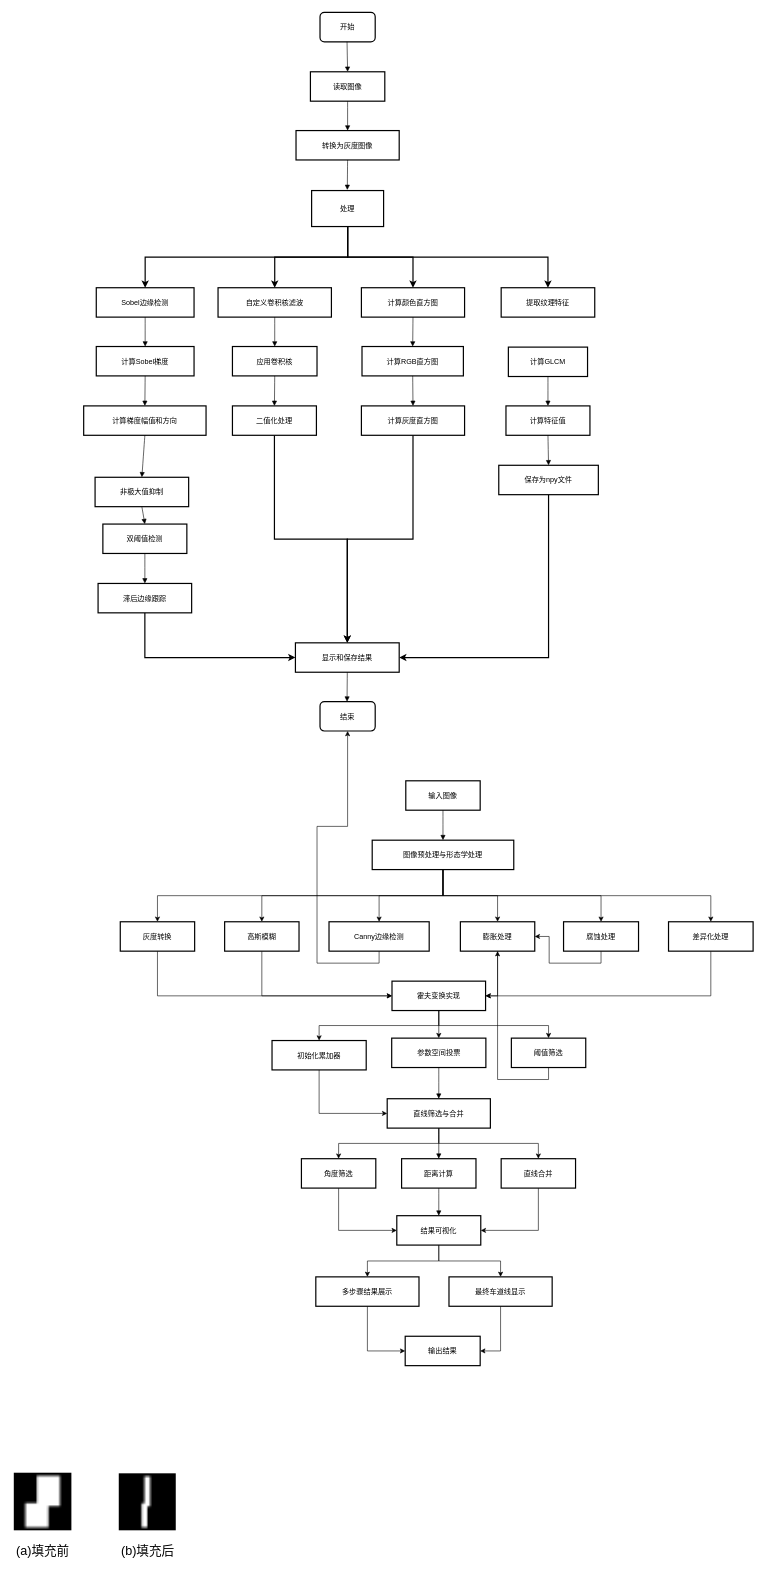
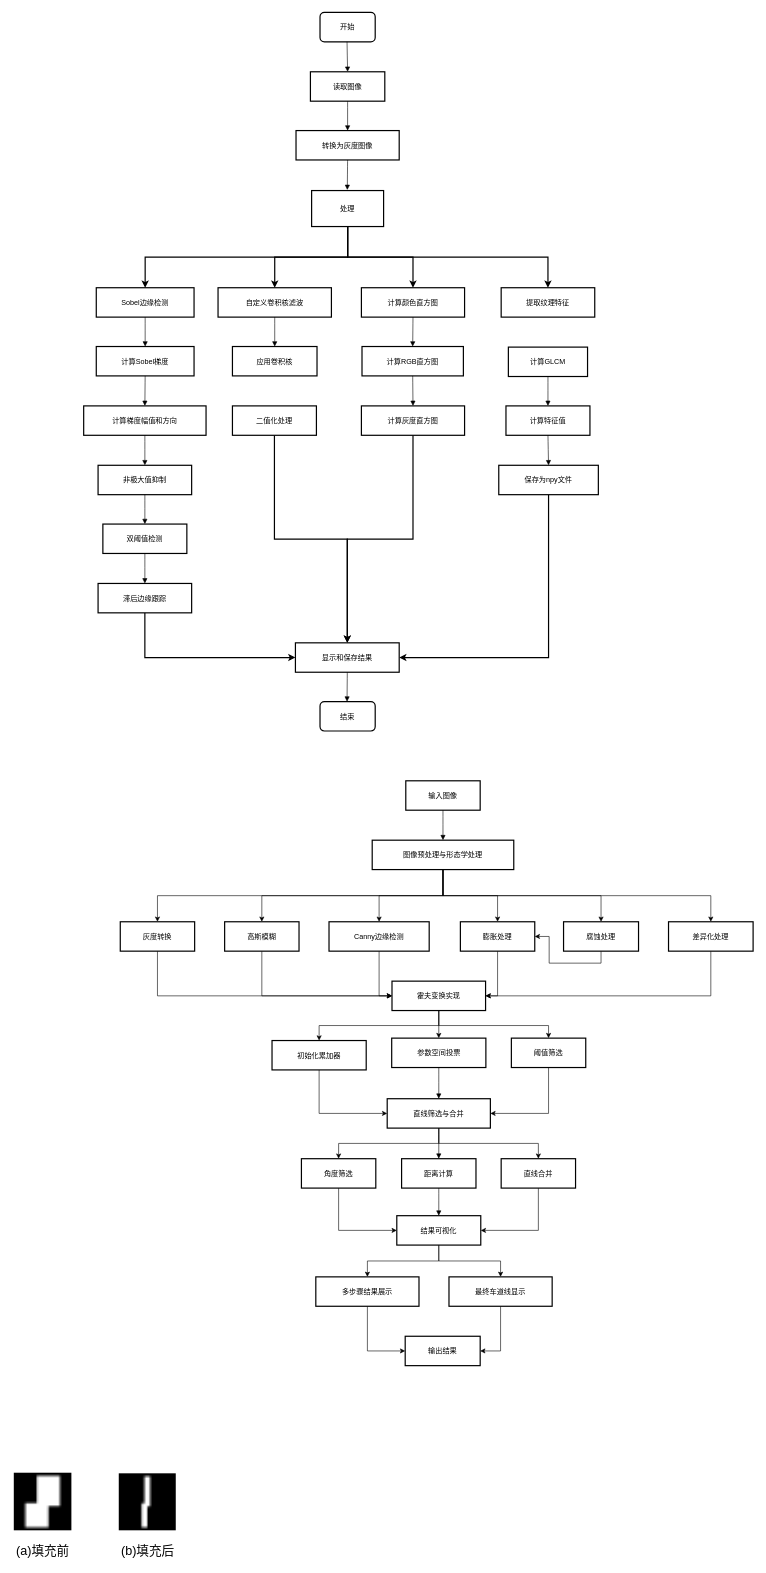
(275, 391) -> none
(142, 492) -> (145, 480)
(348, 796) -> (379, 977)
(498, 1067) -> (540, 1114)
